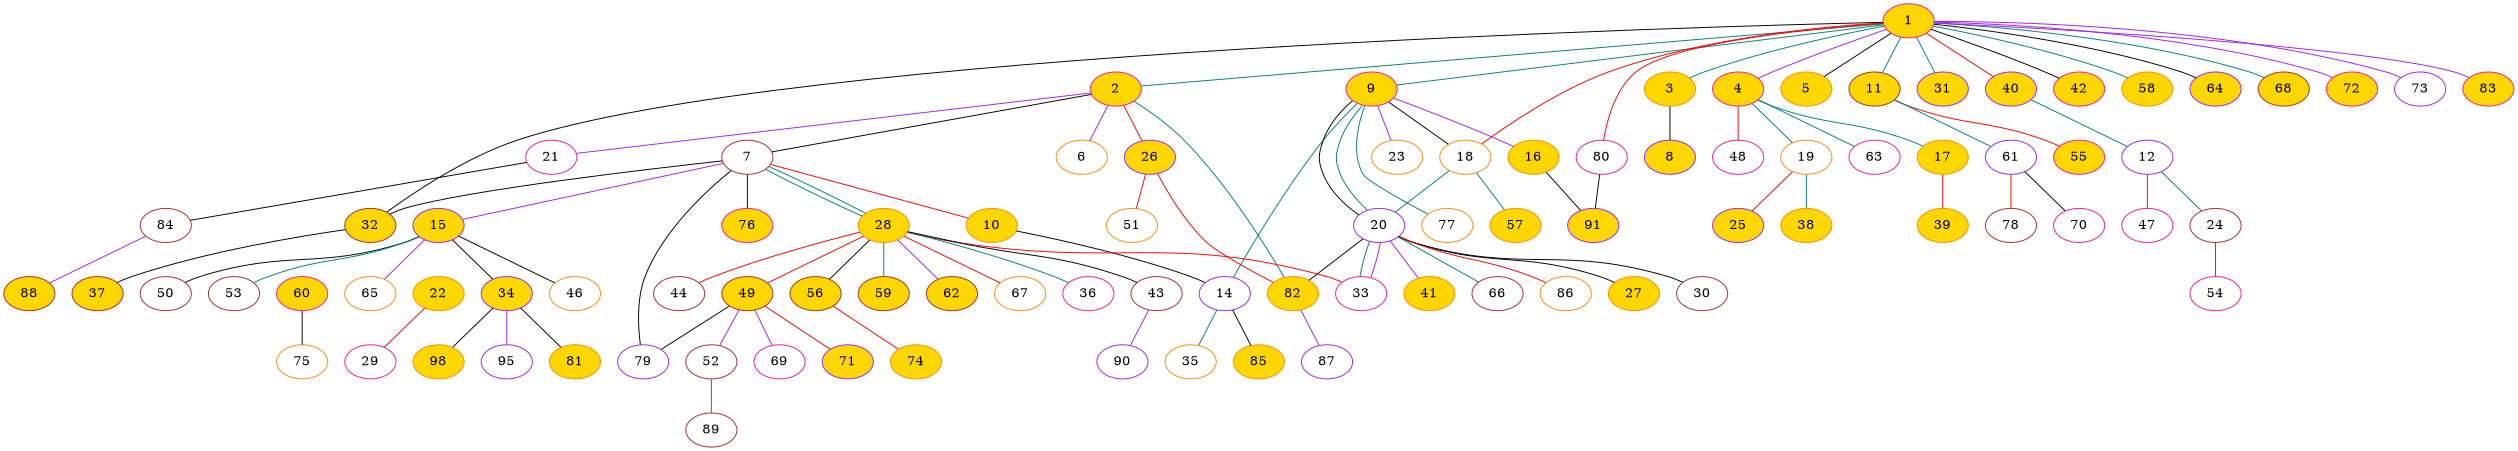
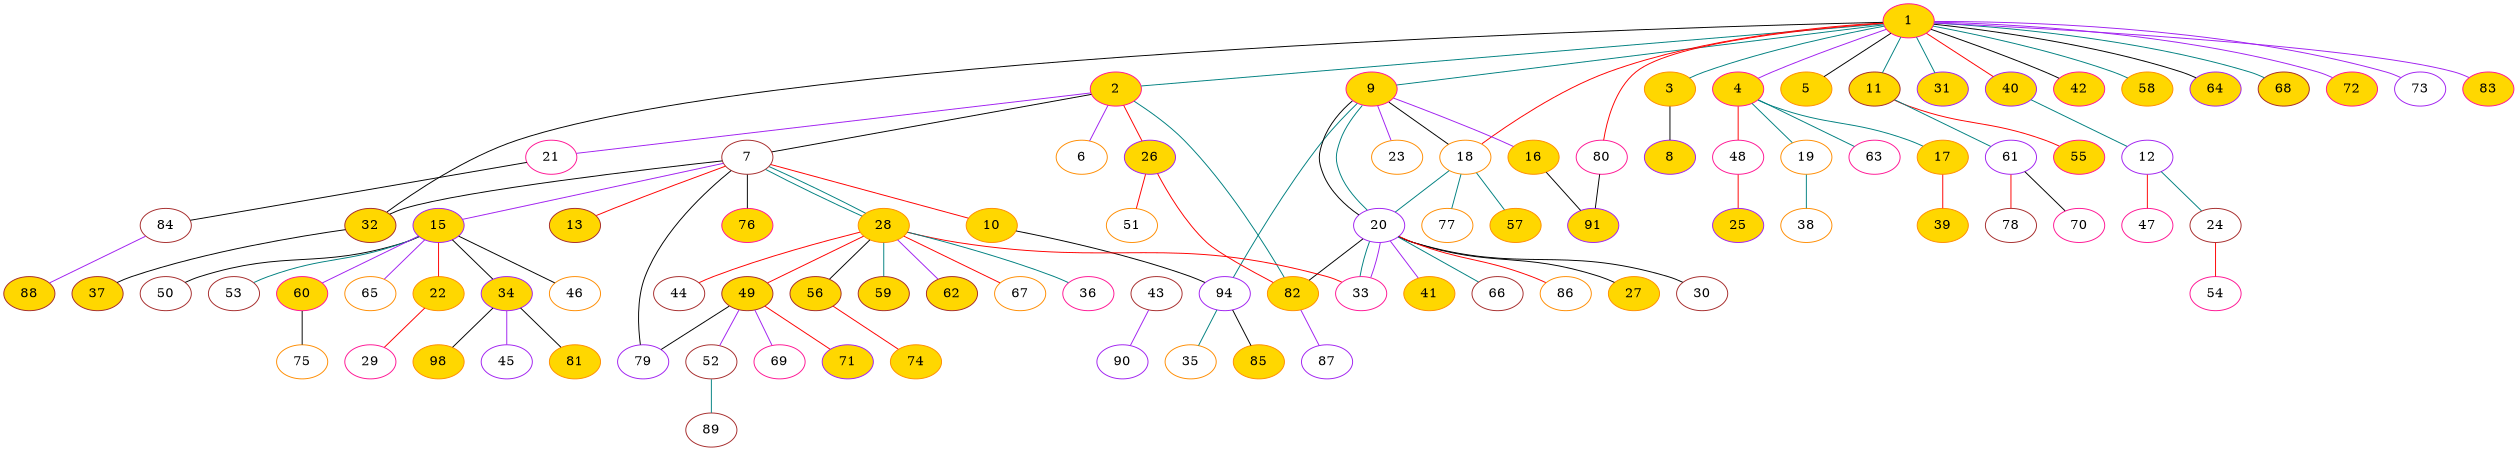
(1365, 176) -> (1456, 191)
(1772, 191) -> (1738, 191)
none -> (575, 225)
(1806, 225) -> (1806, 225)
(1047, 257) -> none
none -> (370, 260)
none -> (439, 260)
(1225, 294) -> (1225, 294)
(507, 362) -> (507, 362)
